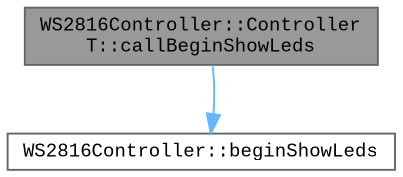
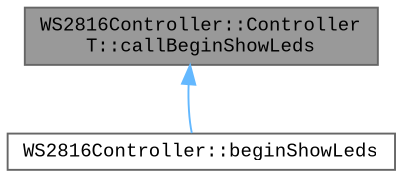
(214, 89) -> (189, 109)
